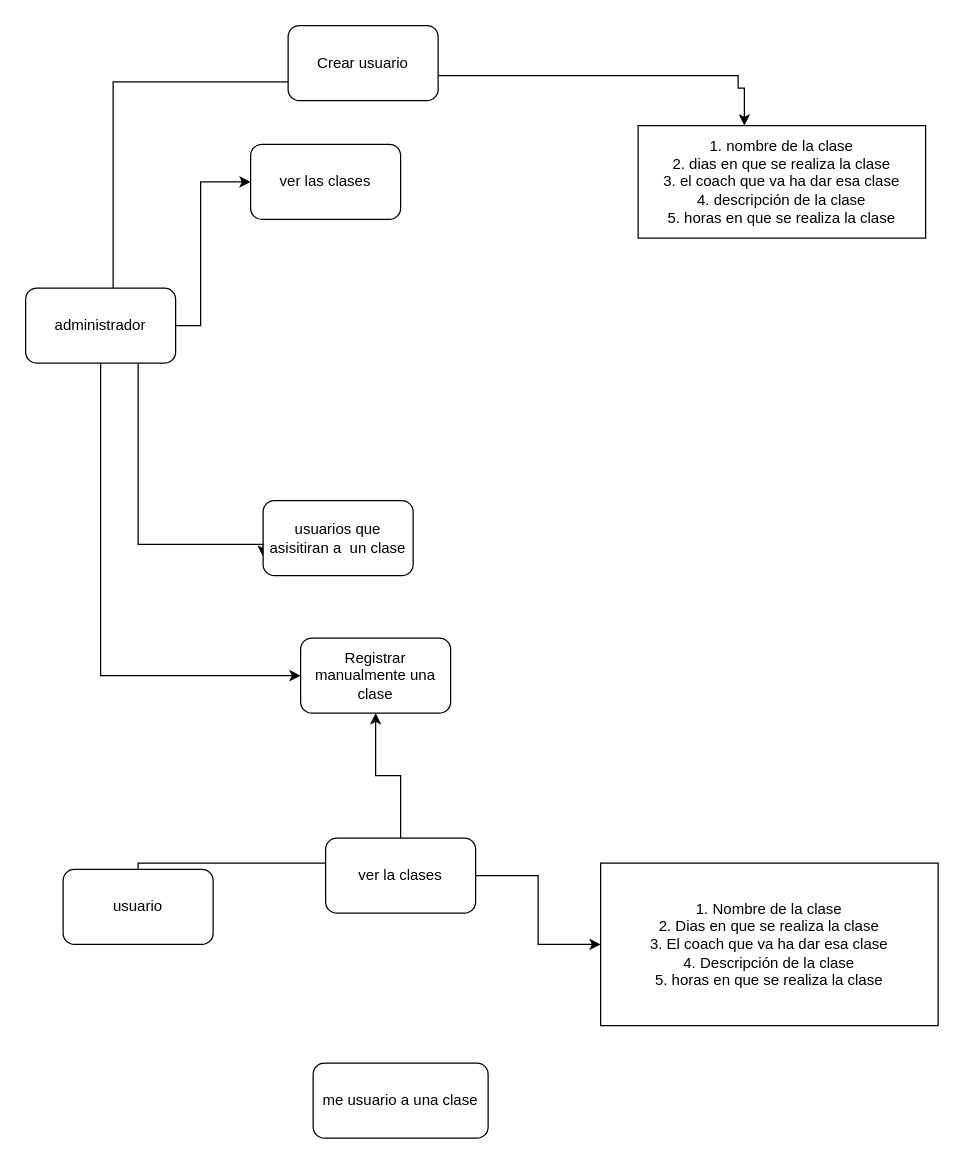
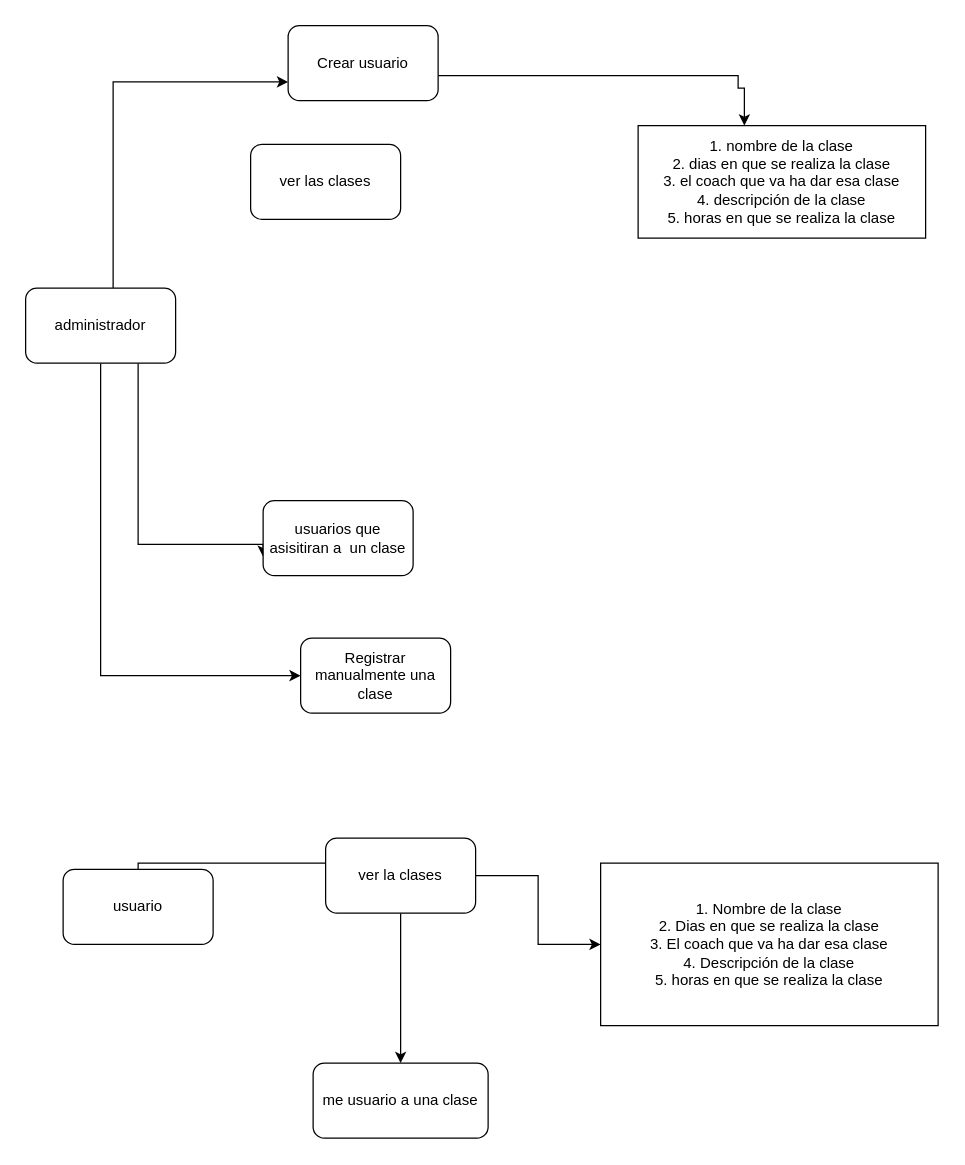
(281, 82) -> (278, 82)
(201, 245) -> none
(393, 776) -> (401, 984)
